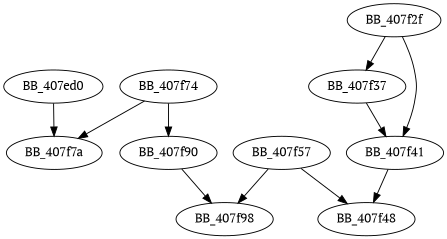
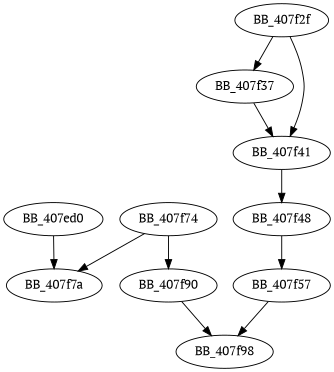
(320, 183) -> (282, 248)
